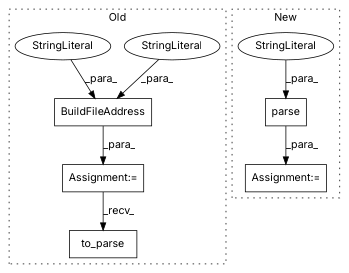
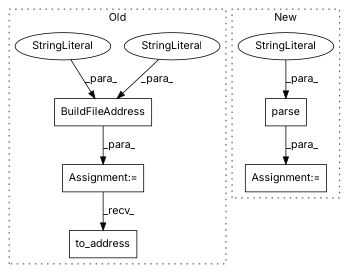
(103, 244) -> (103, 244)
